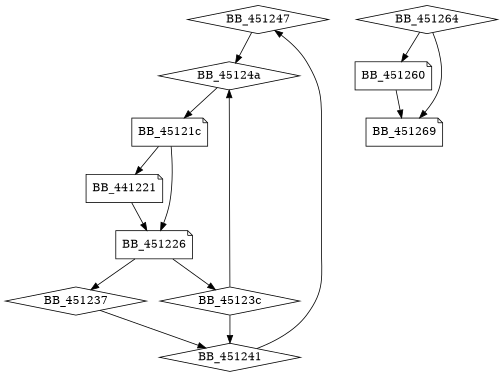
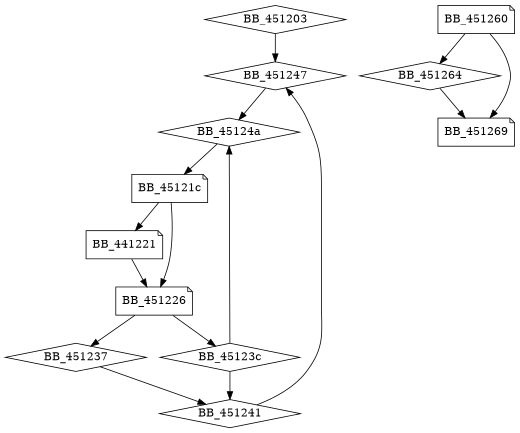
none -> (275, 20)
(413, 44) -> (455, 46)
